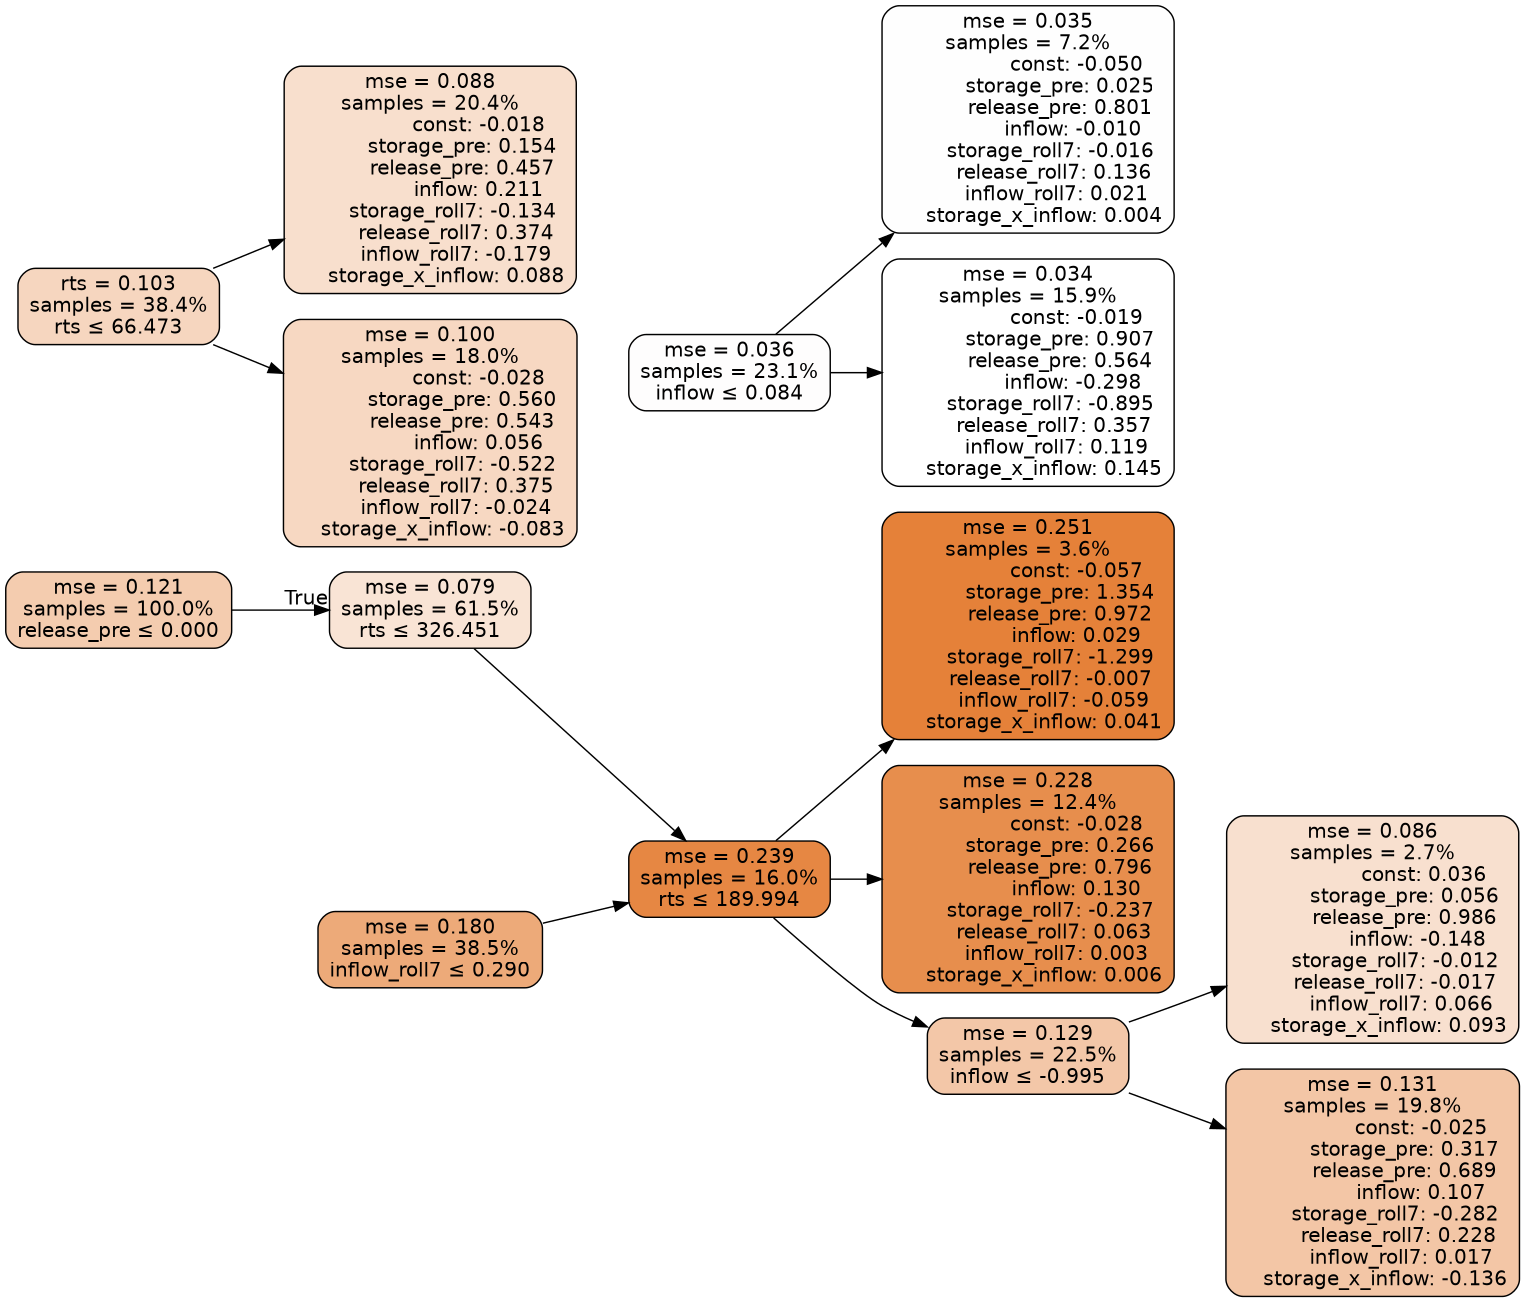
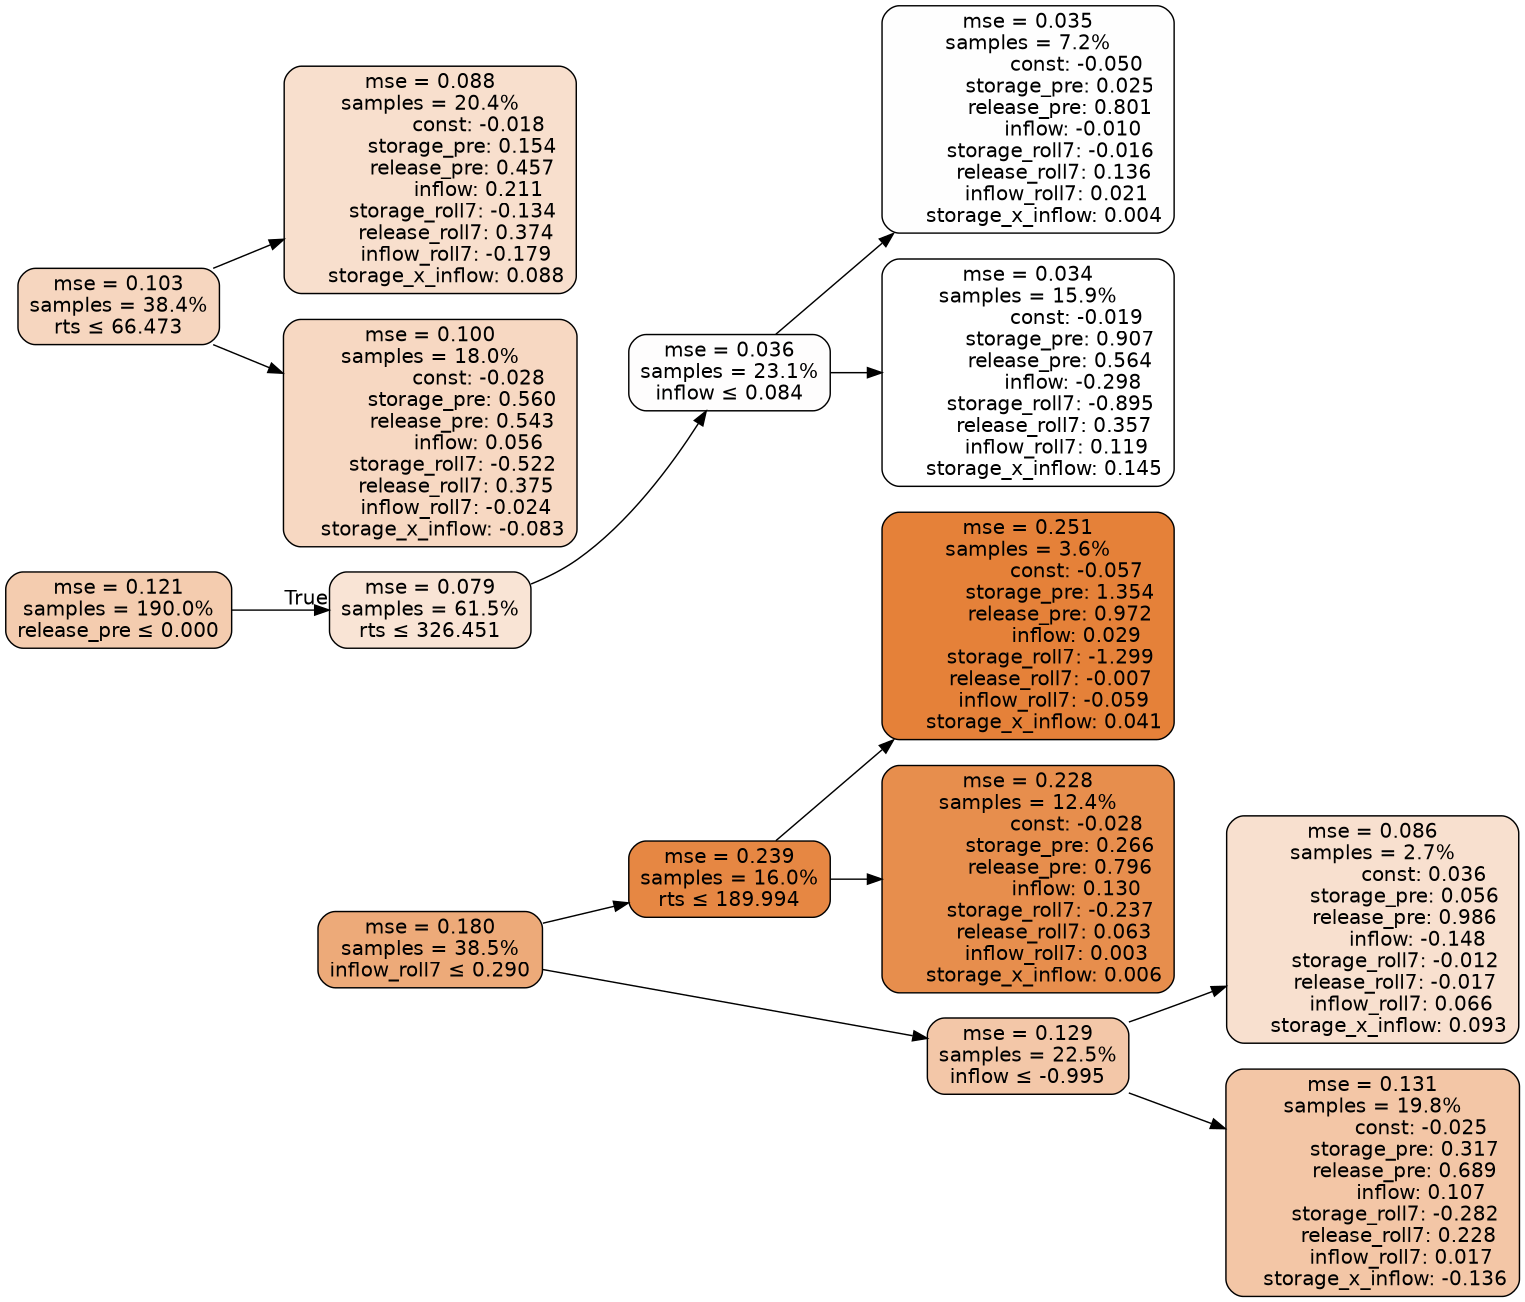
(119, 306) -> (119, 306)
(119, 610) -> (119, 610)
(574, 740) -> (626, 516)
(840, 975) -> (728, 1003)
